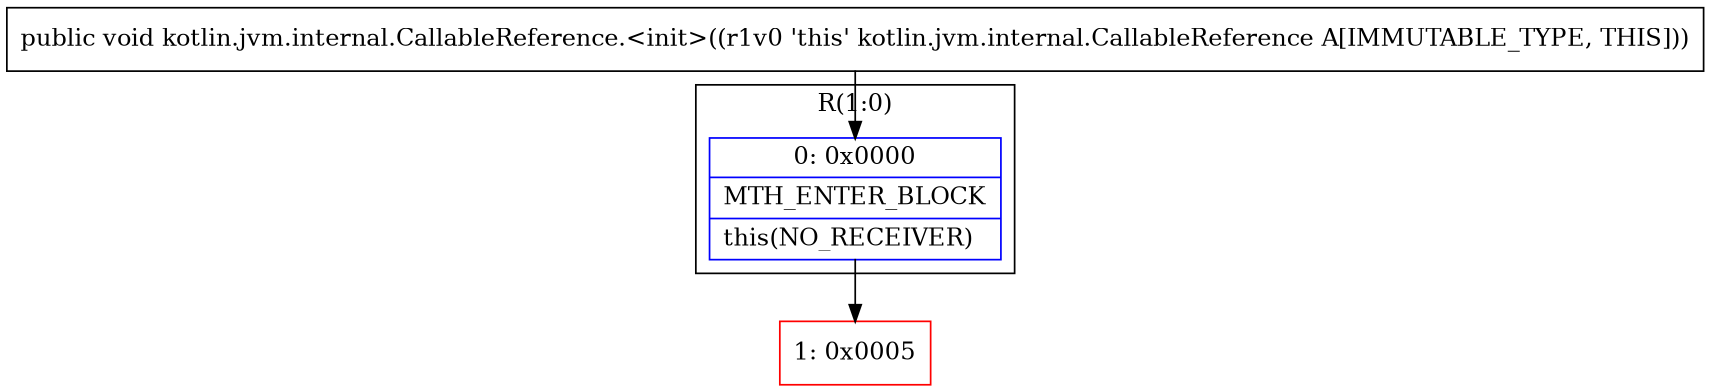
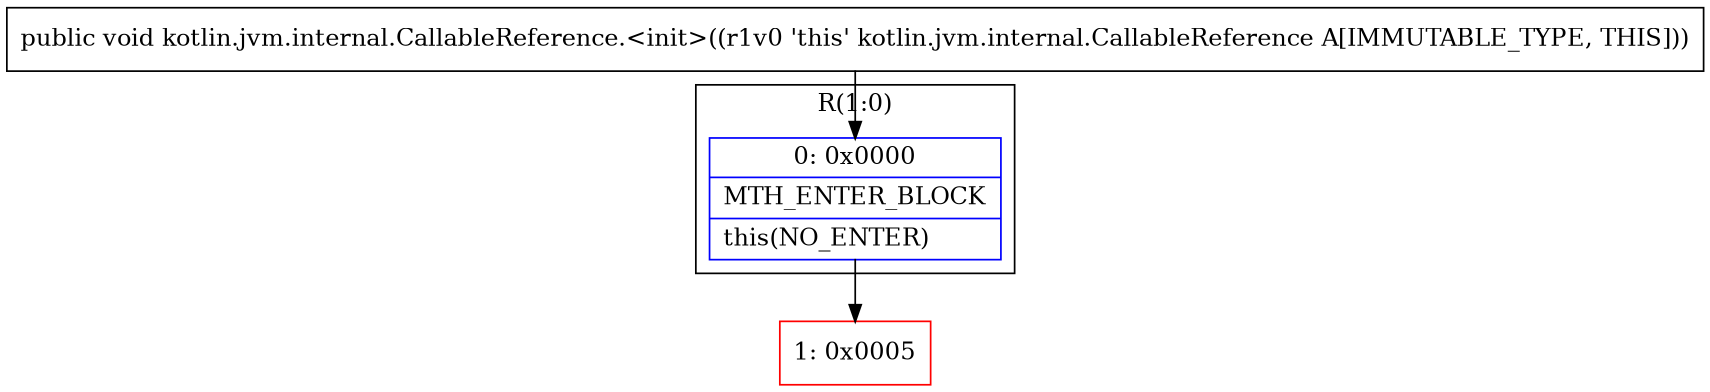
(848, 238) -> (827, 238)
